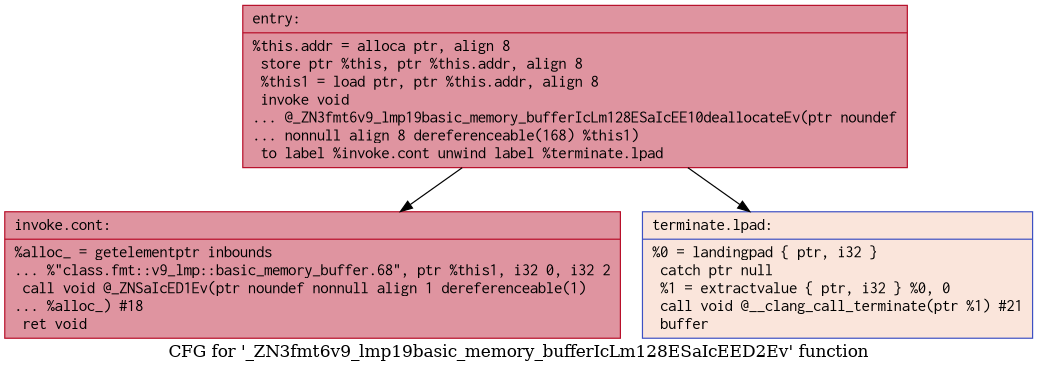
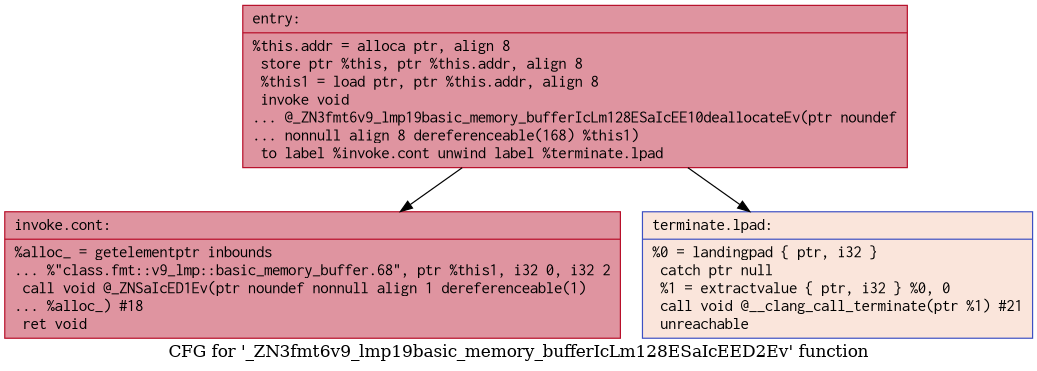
(681, 324) -> (701, 324)
